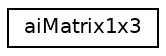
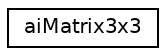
(83, 28) -> (83, 28)
